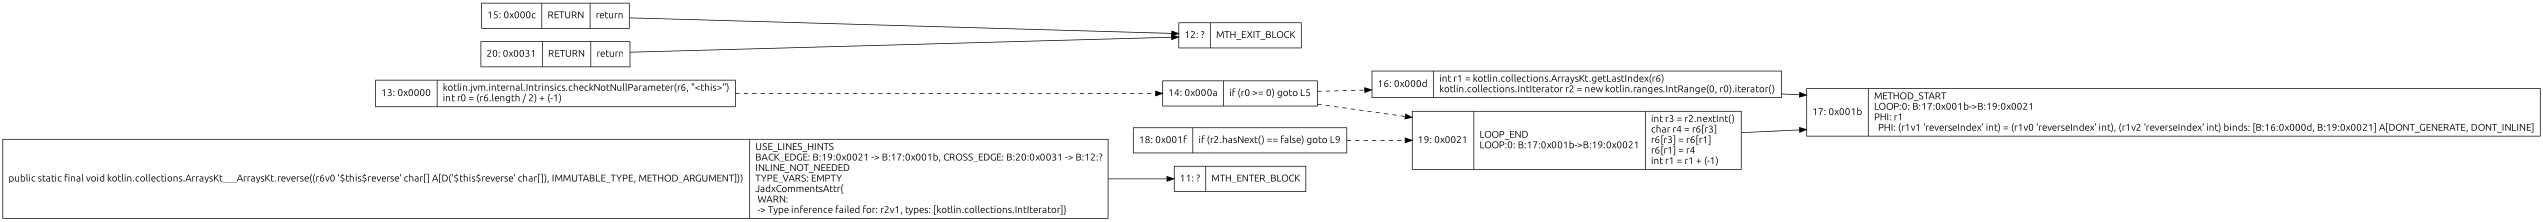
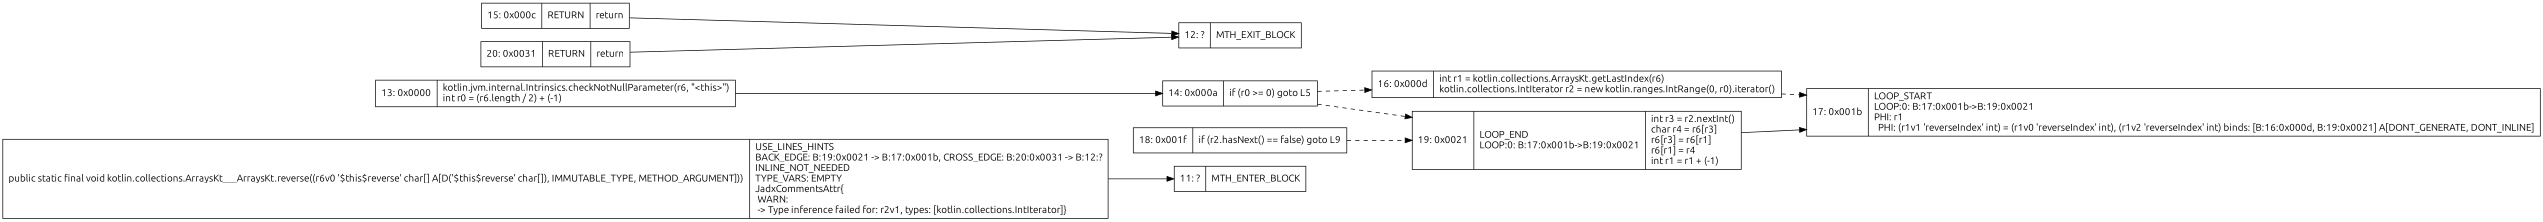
(945, 93) -> (945, 93)
(1790, 94) -> (1790, 94)
(1910, 96) -> (1903, 96)
